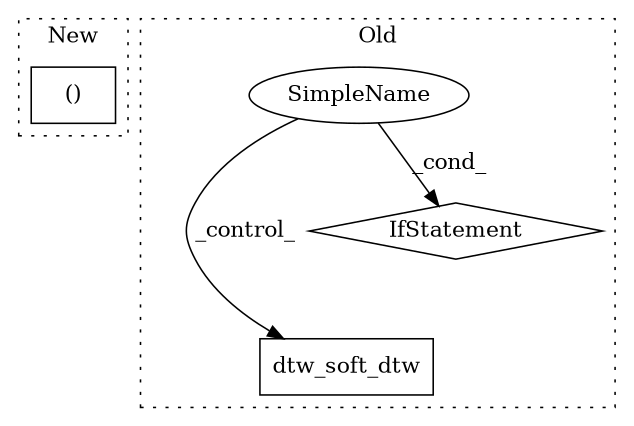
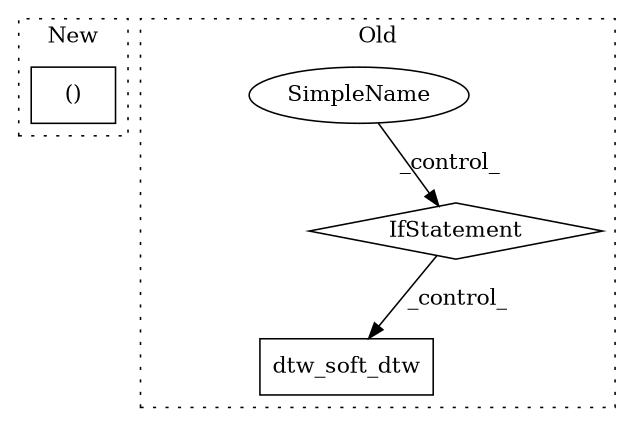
(450, 163) -> (450, 163)
(189, 216) -> (408, 291)
